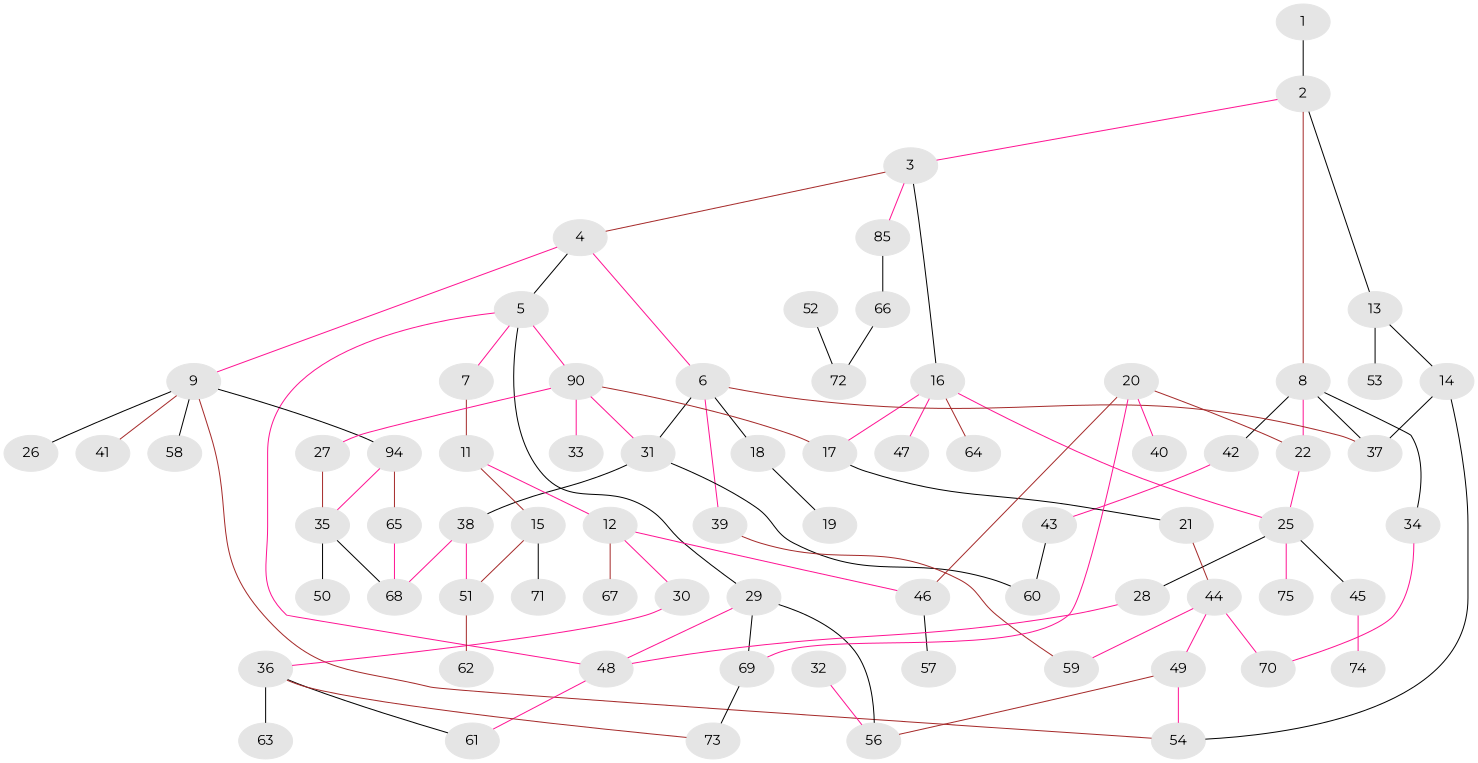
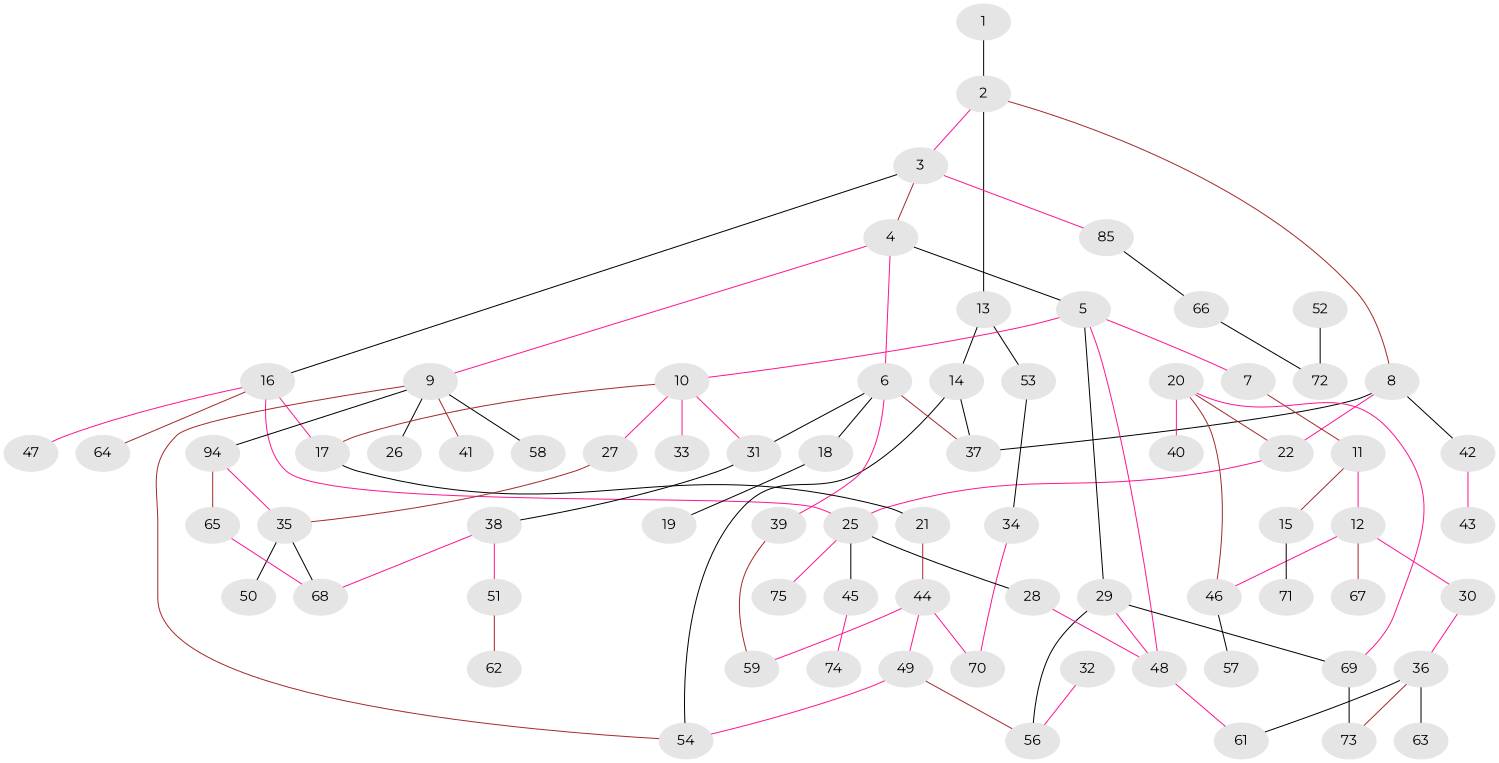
(576, 381) -> (682, 381)
(1405, 432) -> (1020, 456)
(502, 561) -> none
(1033, 597) -> none
